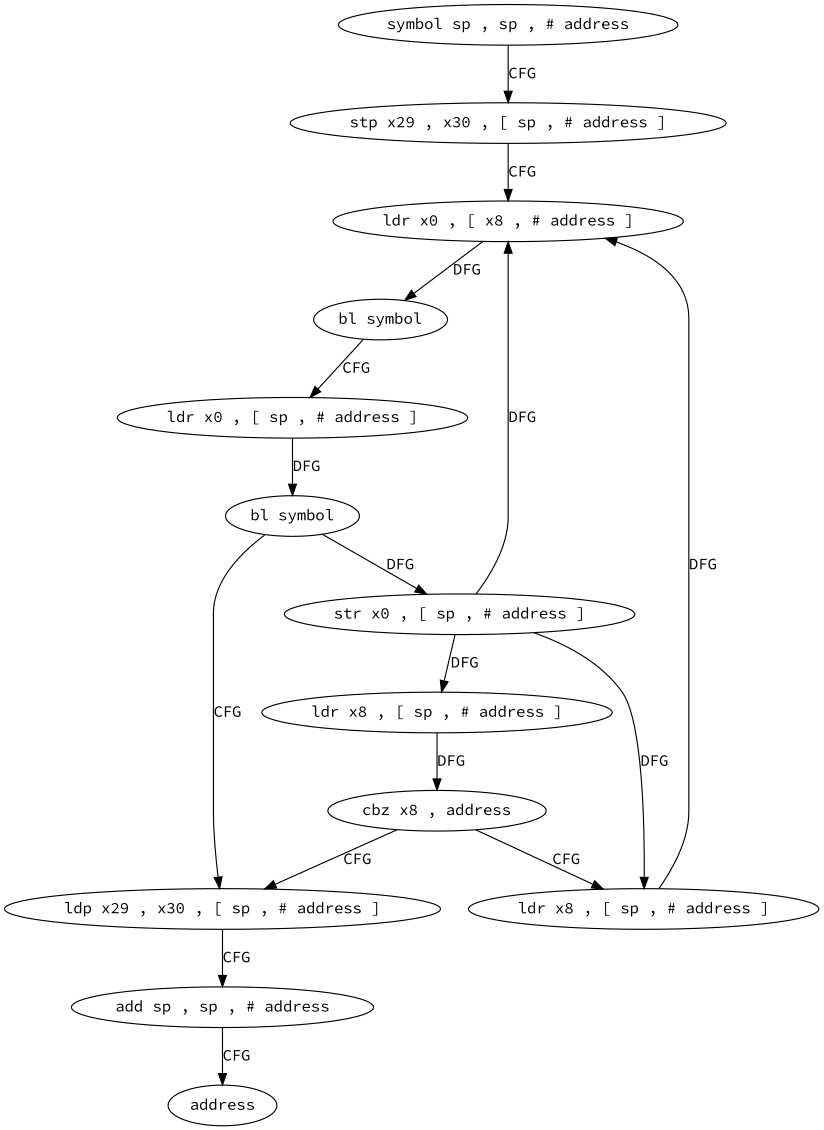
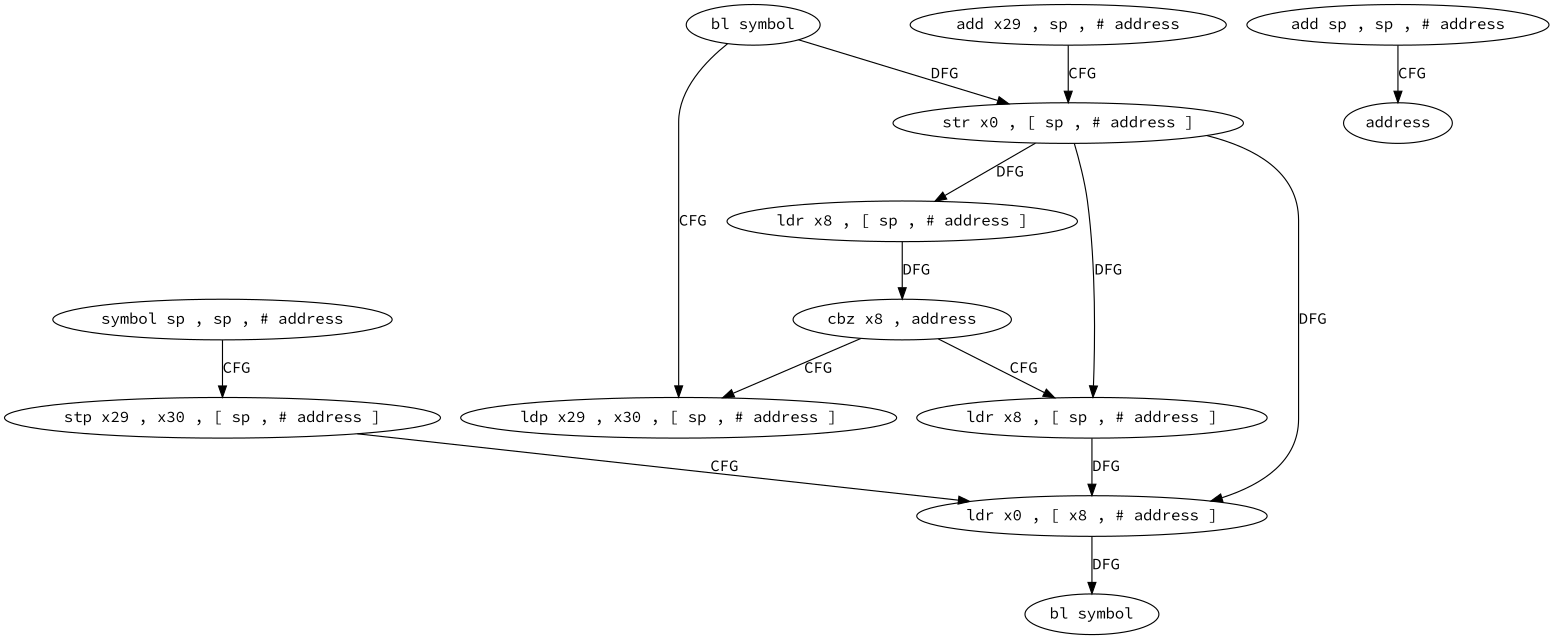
none -> (1068, 25)
(292, 418) -> none
(222, 952) -> none
